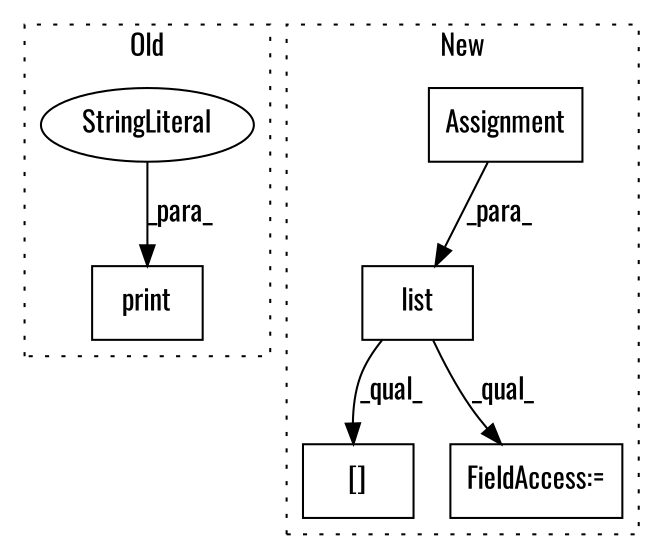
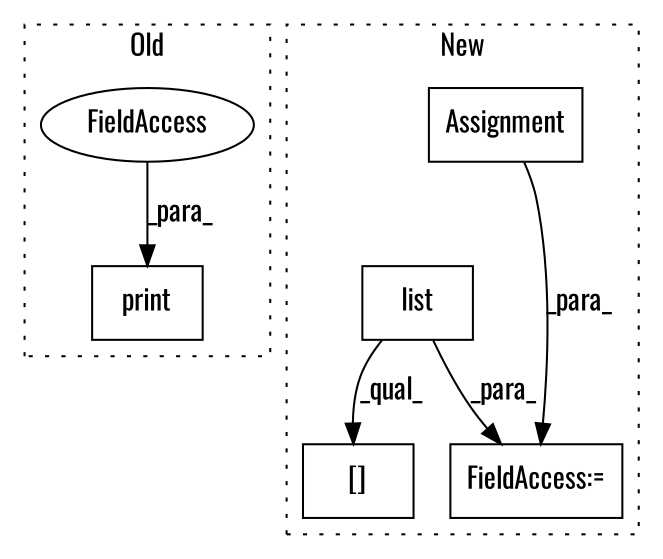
(147, 125) -> (147, 125)
(466, 204) -> (547, 292)
(504, 392) -> (504, 392)
